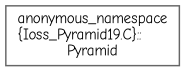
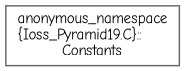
(93, 36) -> (93, 36)
